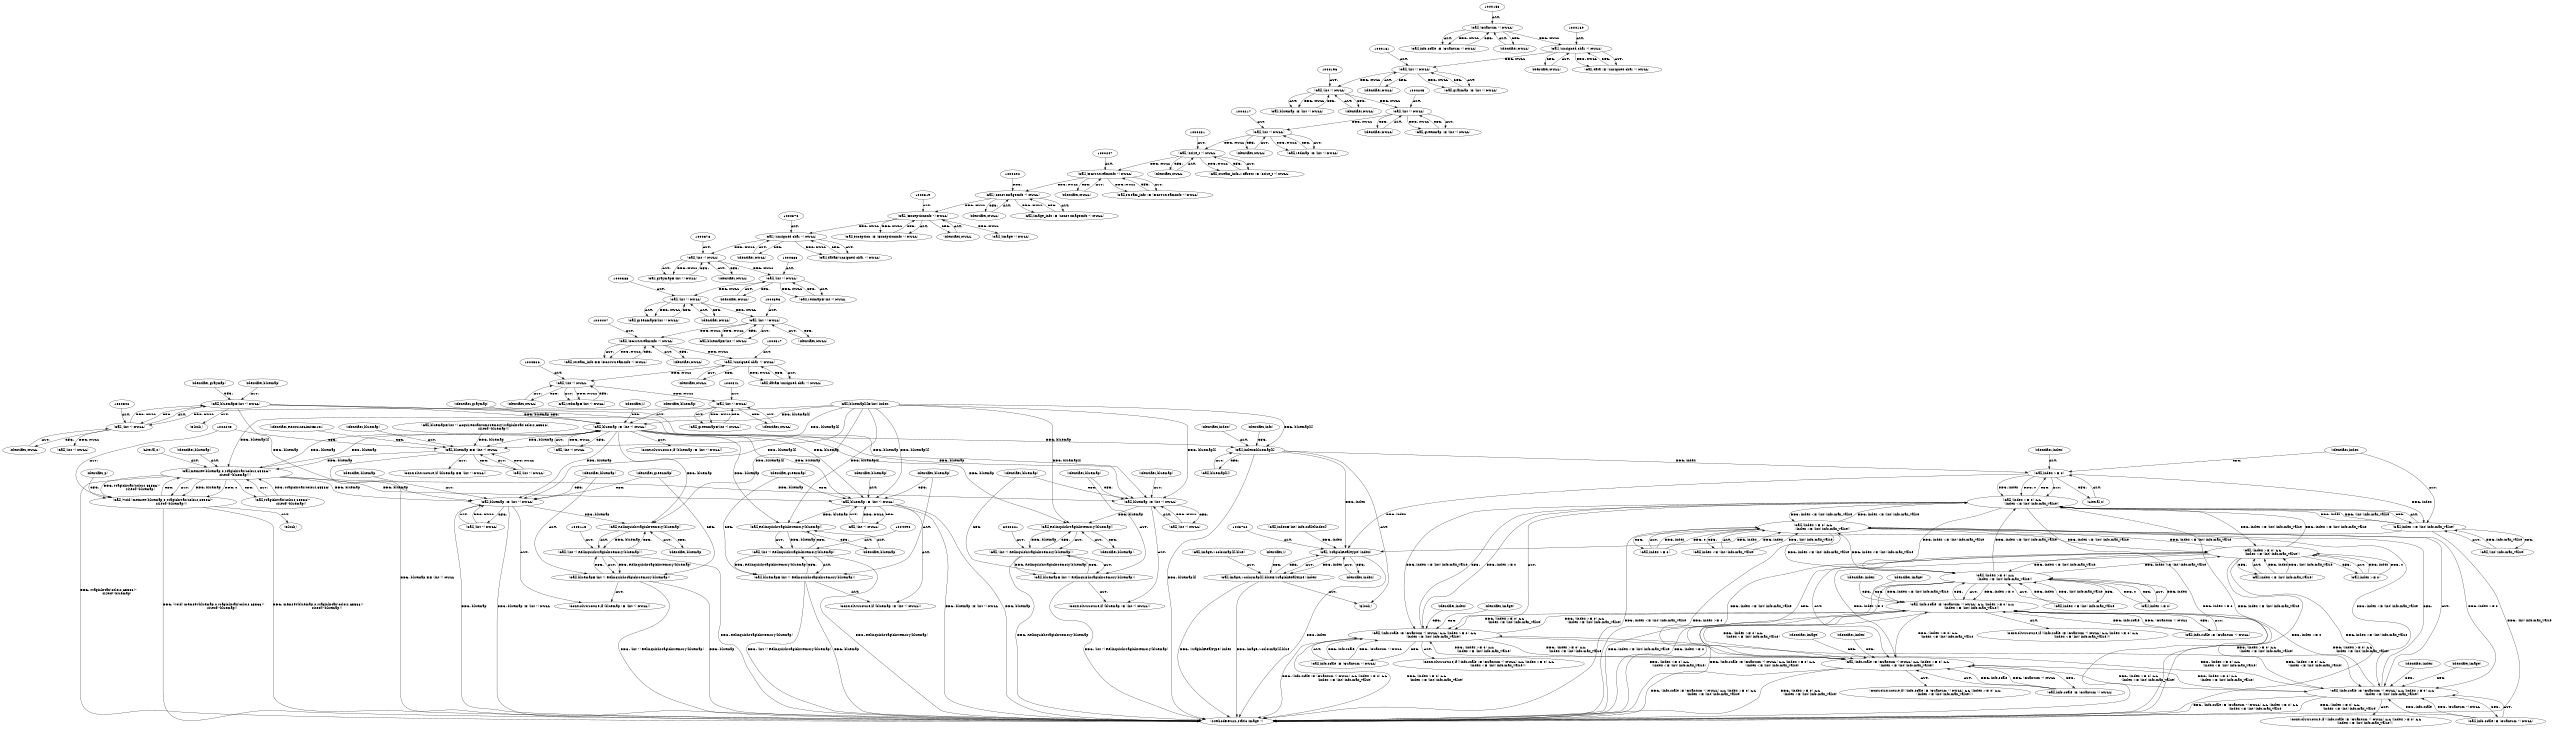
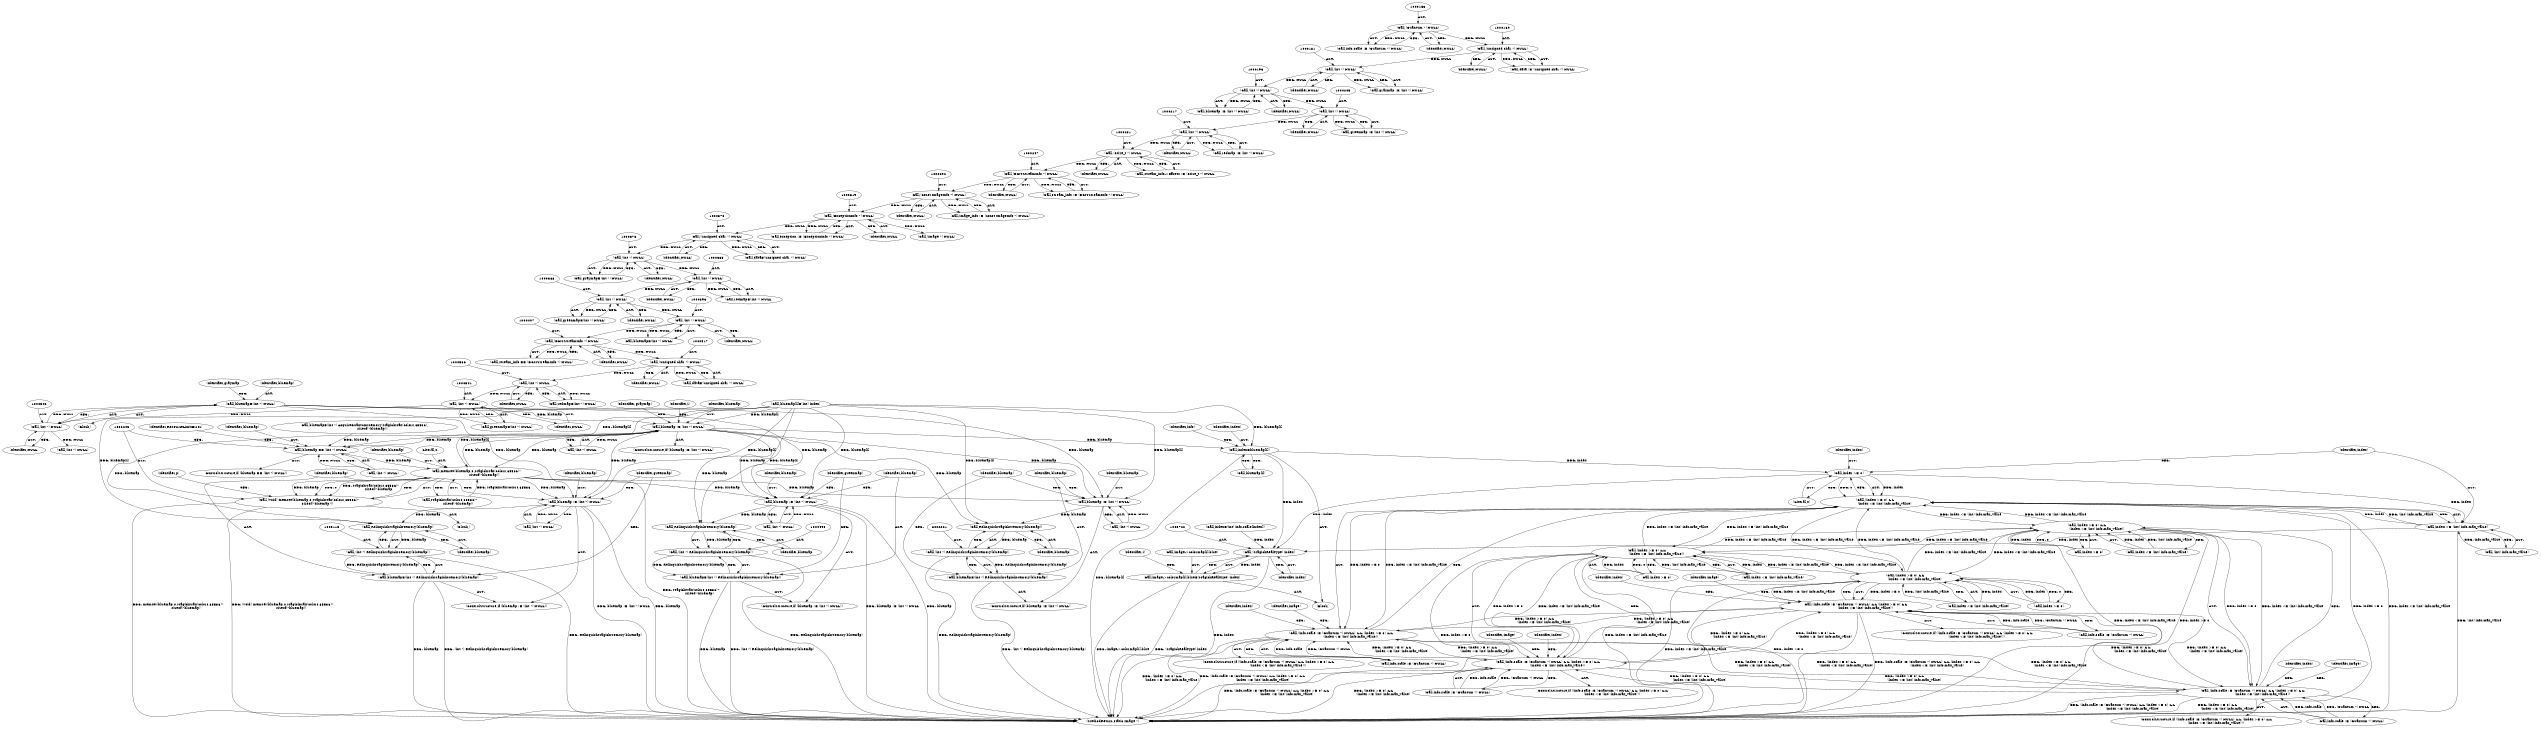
(1018, 185) -> (943, 185)
(1220, 461) -> (1247, 461)
(471, 711) -> none
